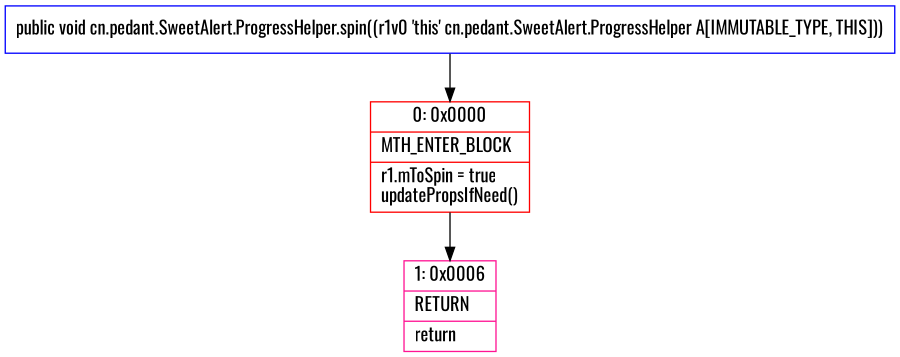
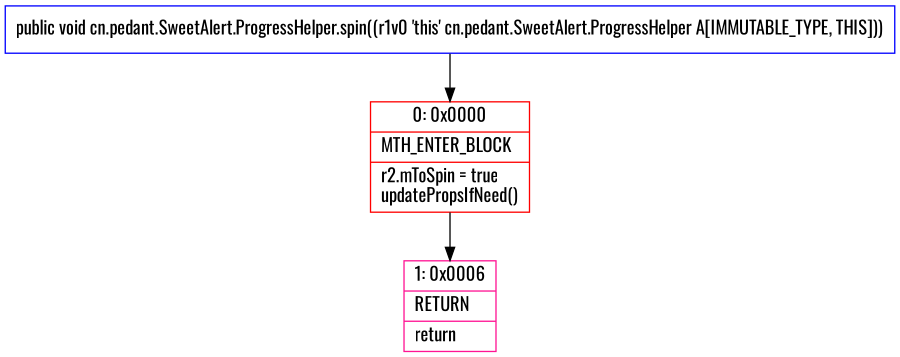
(439, 177) -> (440, 177)
